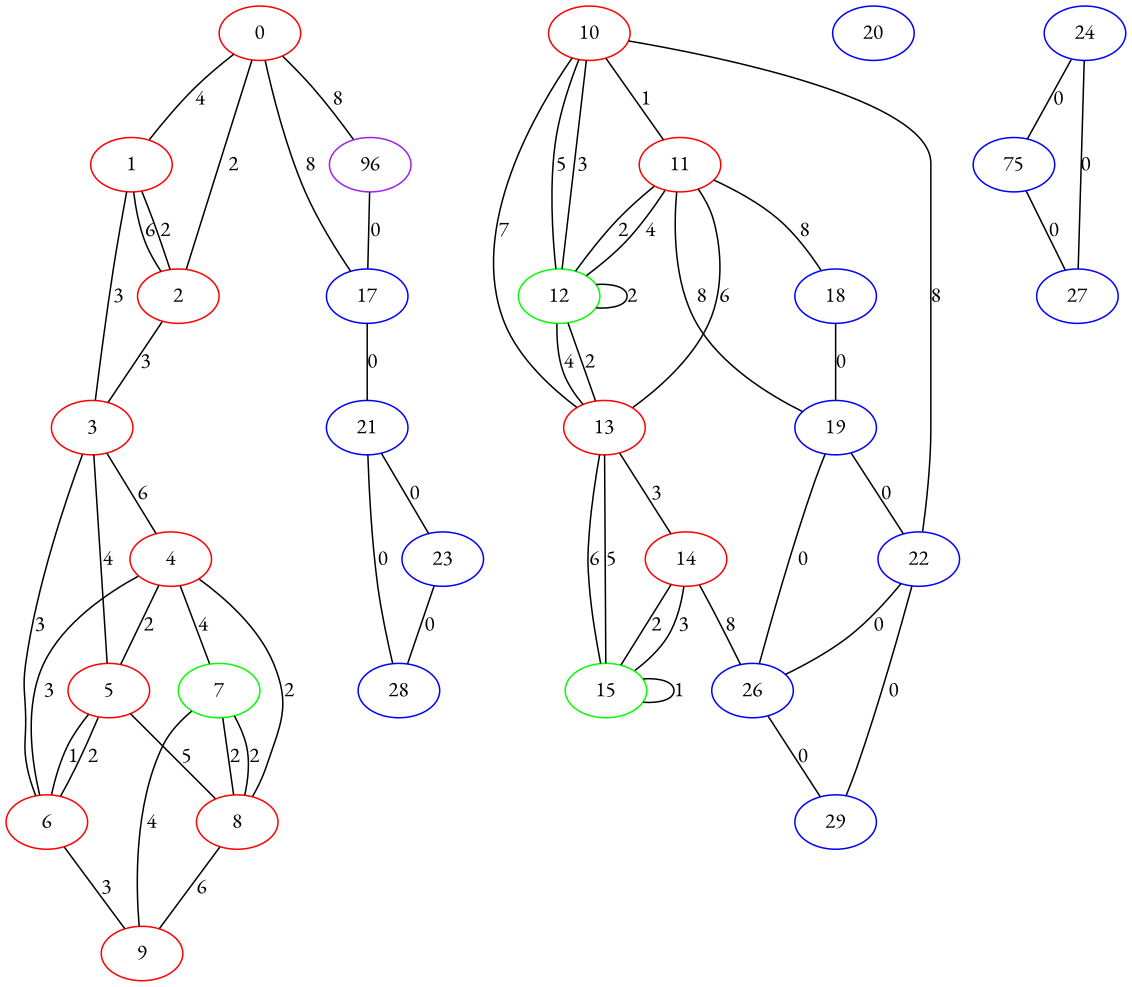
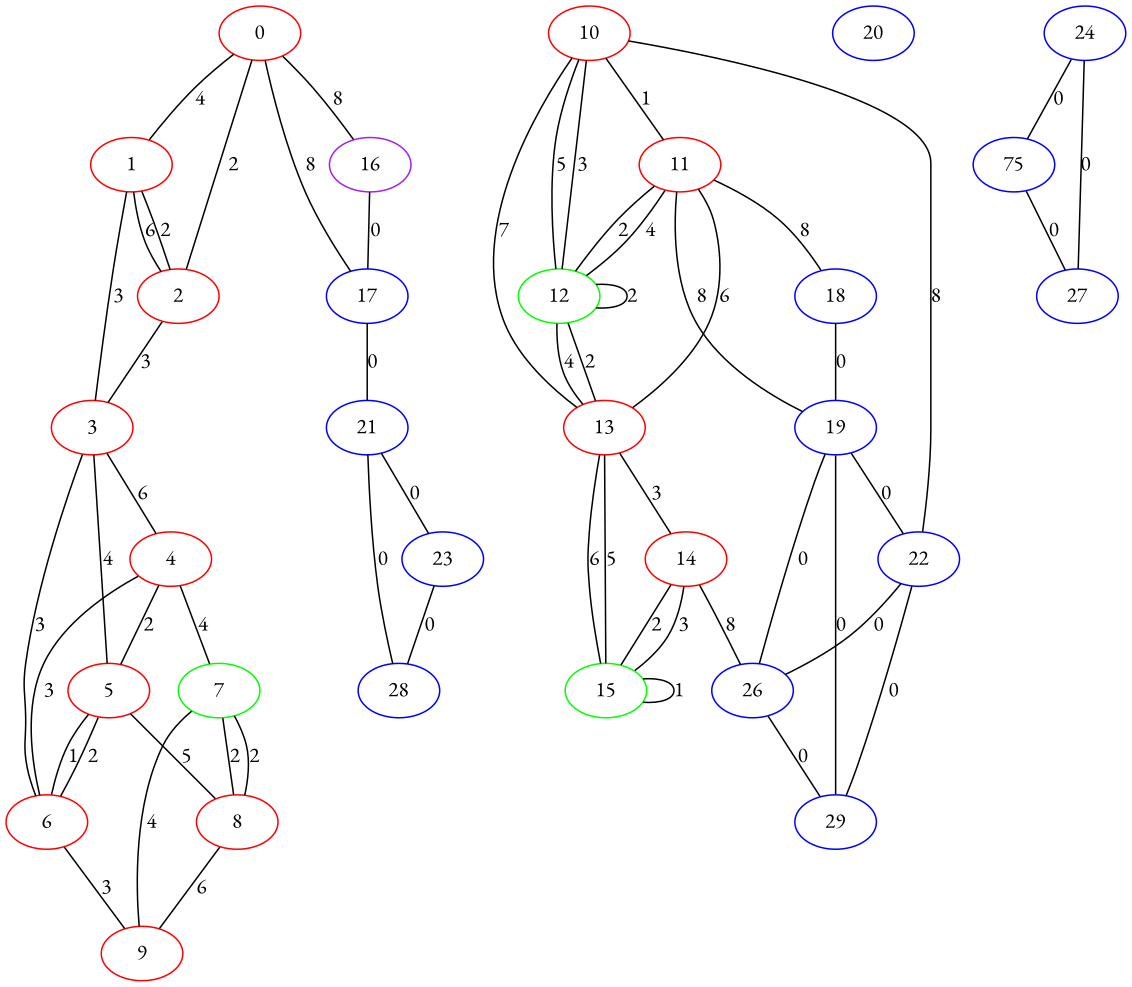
(370, 165) -> (370, 165)
none -> (836, 625)
(278, 676) -> none
